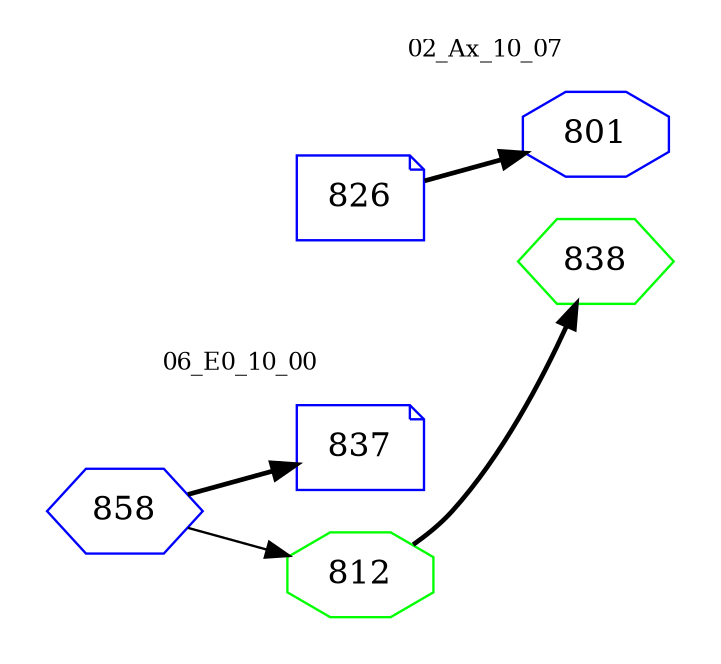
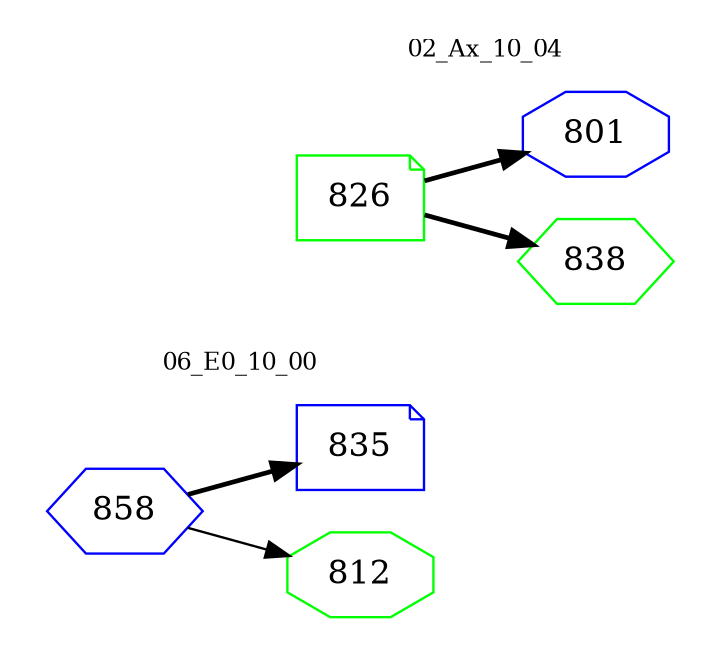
(485, 51) -> (485, 51)
(360, 198) -> (360, 198)
(502, 445) -> (467, 227)
(360, 448) -> (360, 448)
